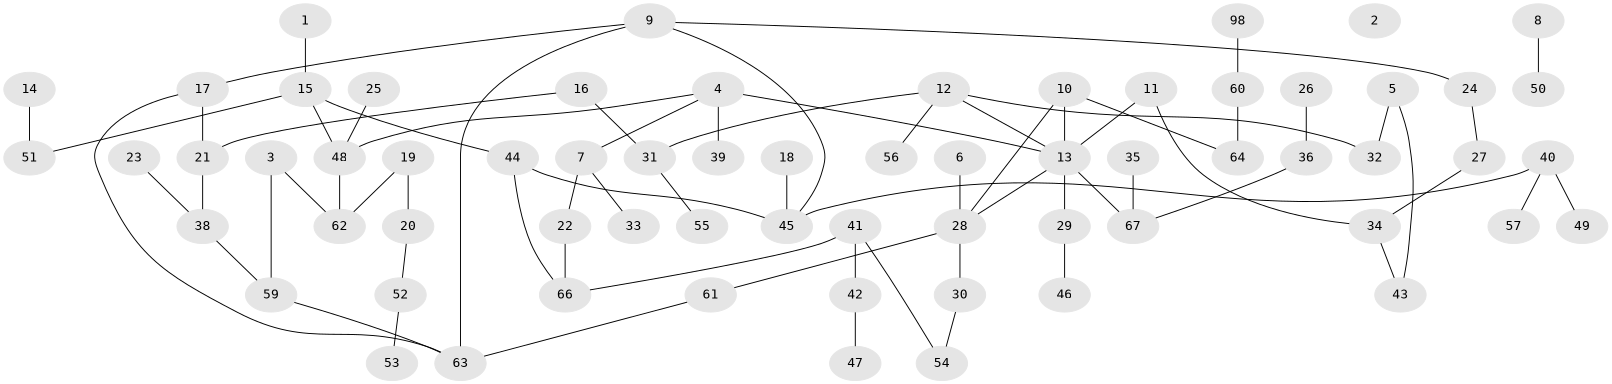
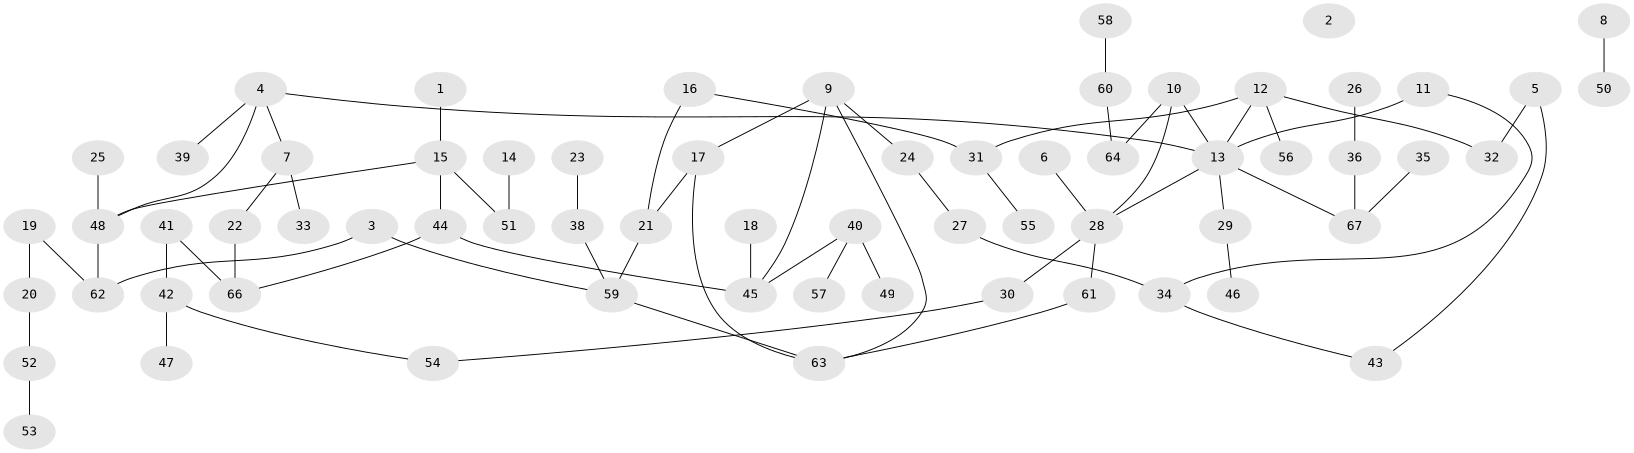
(1238, 21) -> (1106, 21)
(203, 192) -> (629, 261)
(900, 294) -> (296, 338)
